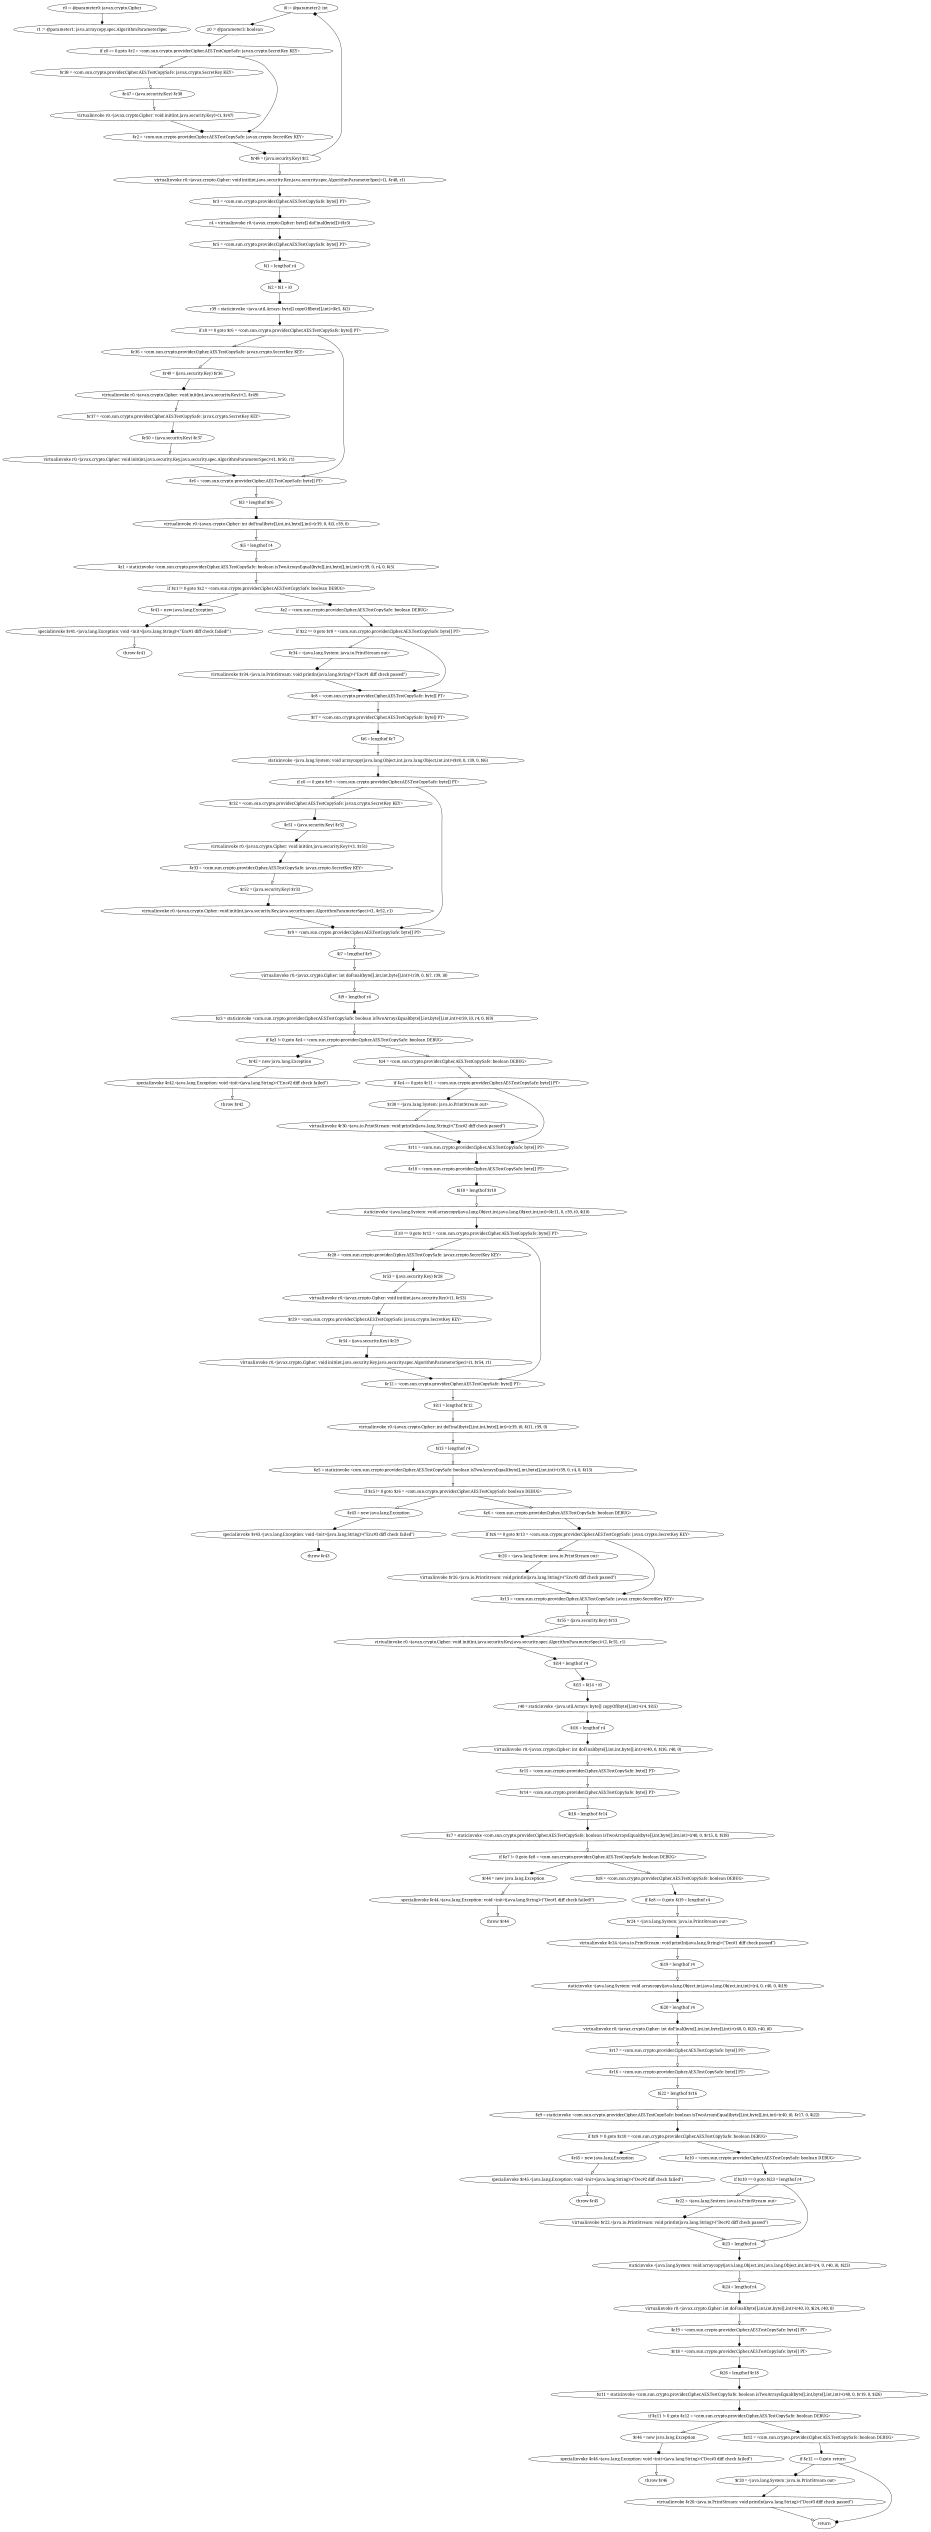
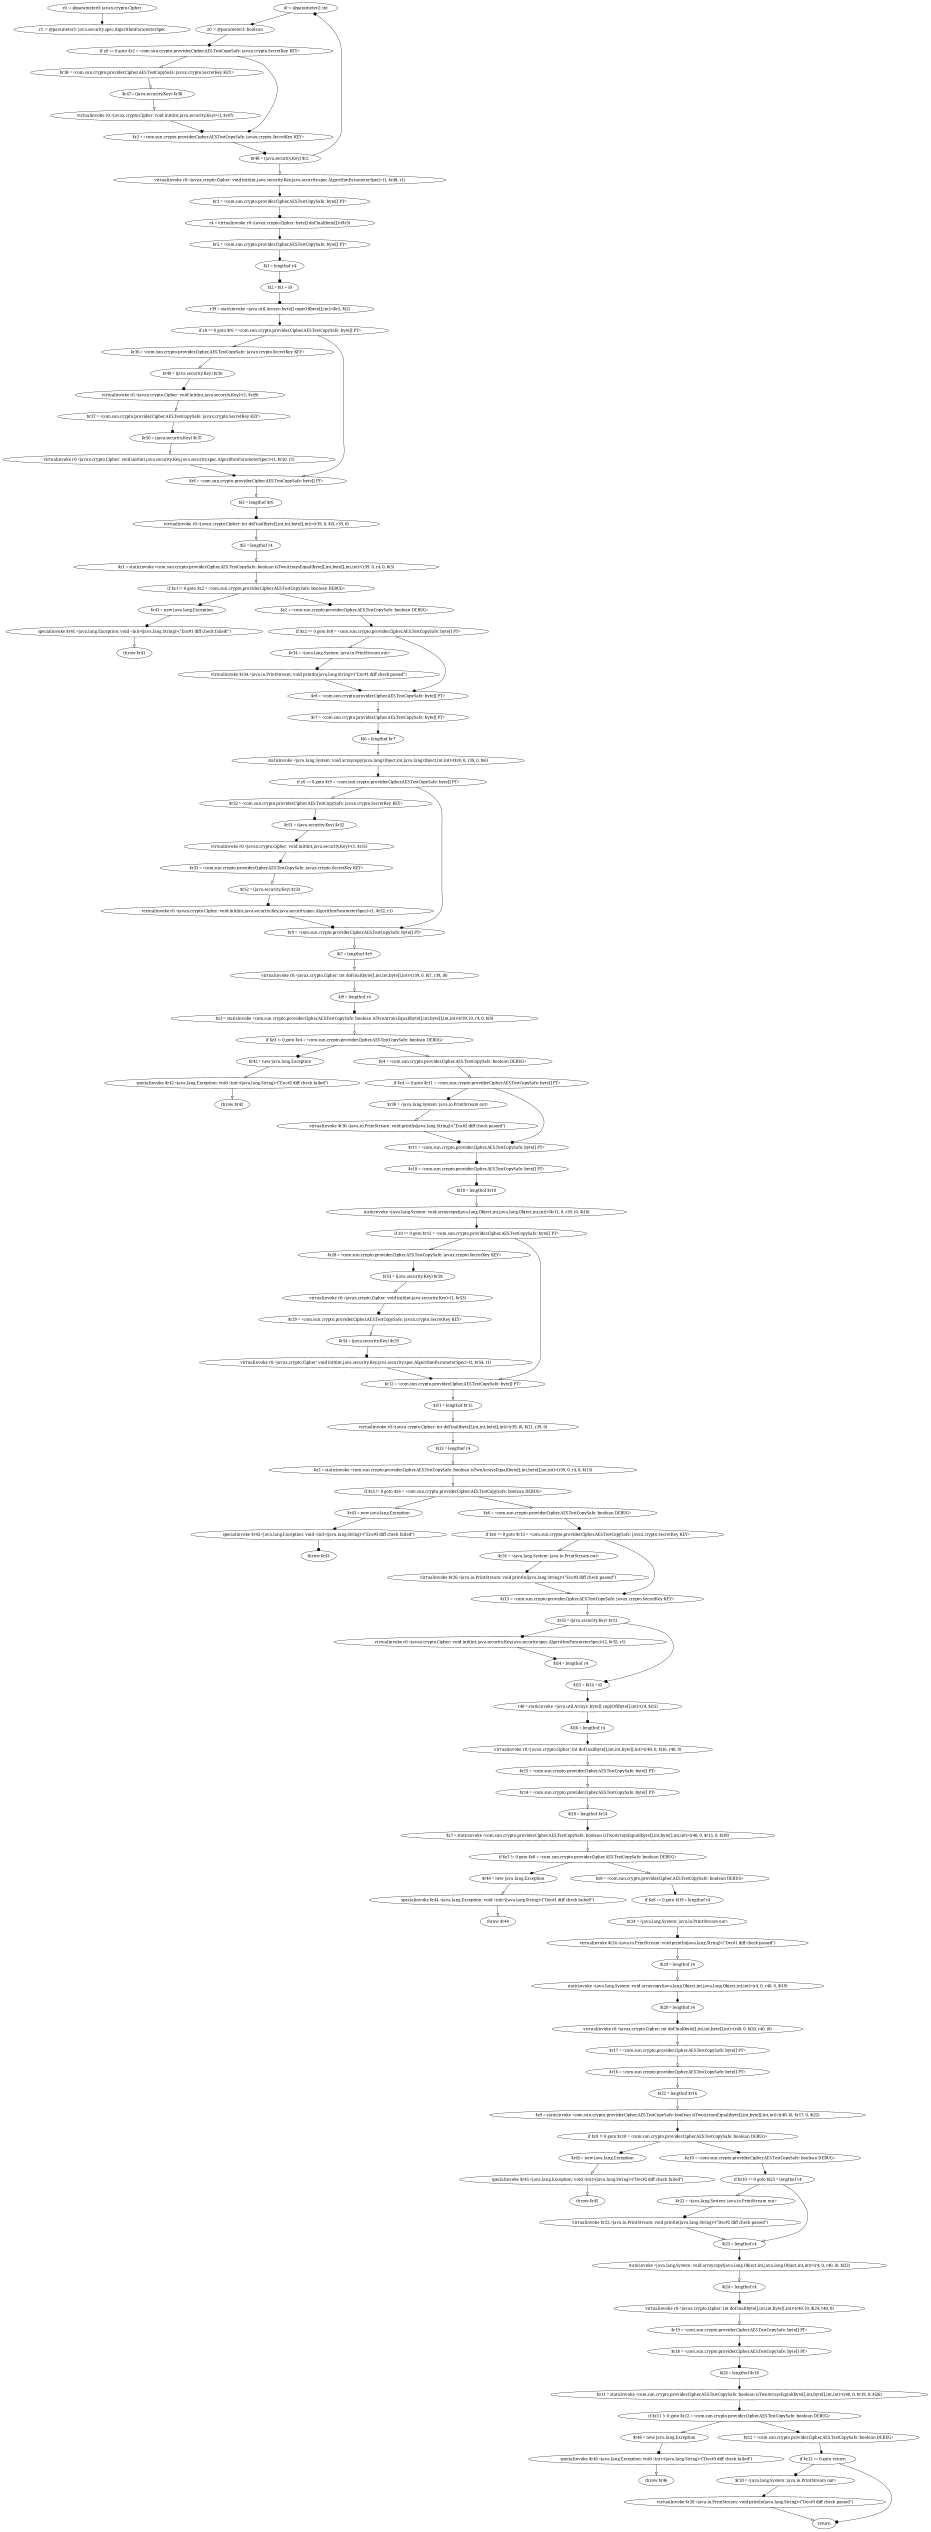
(102, 30) -> (102, 30)
(578, 1673) -> (670, 1655)
(678, 1909) -> none
